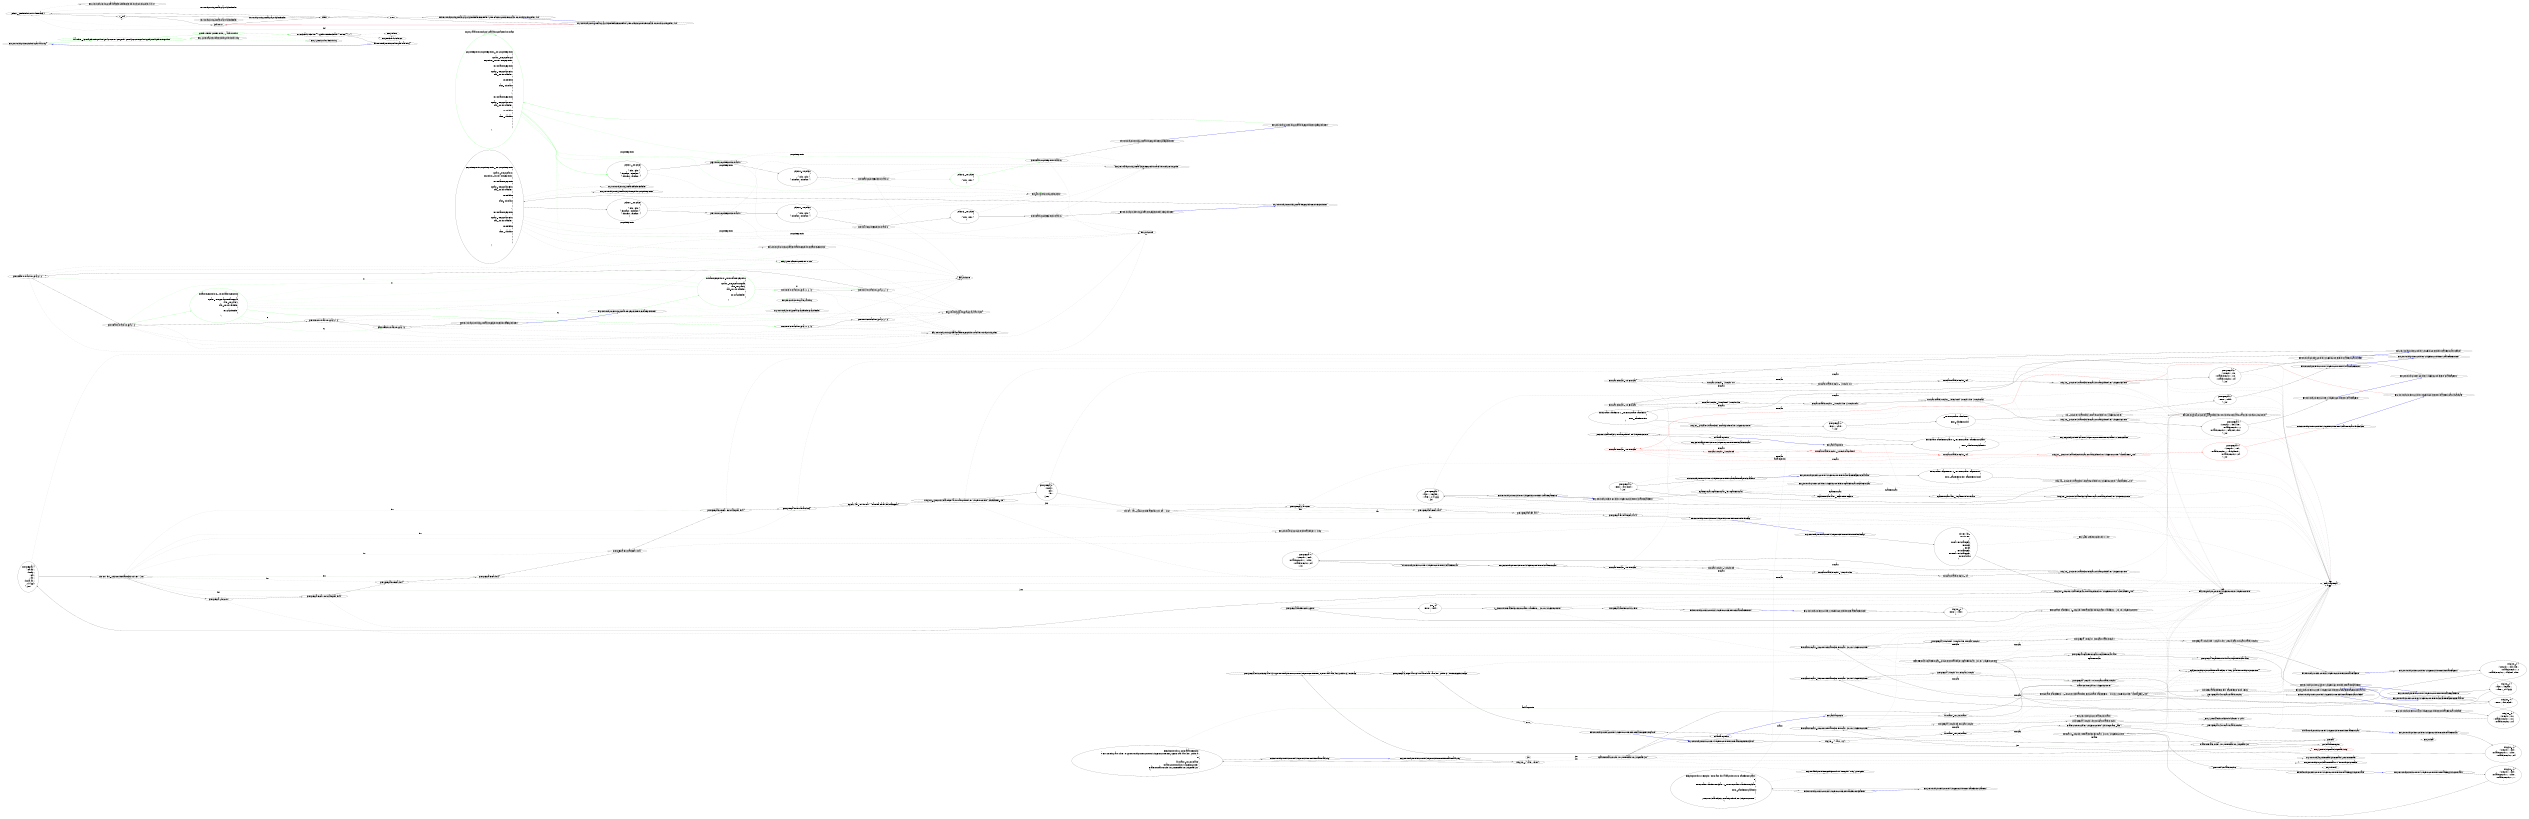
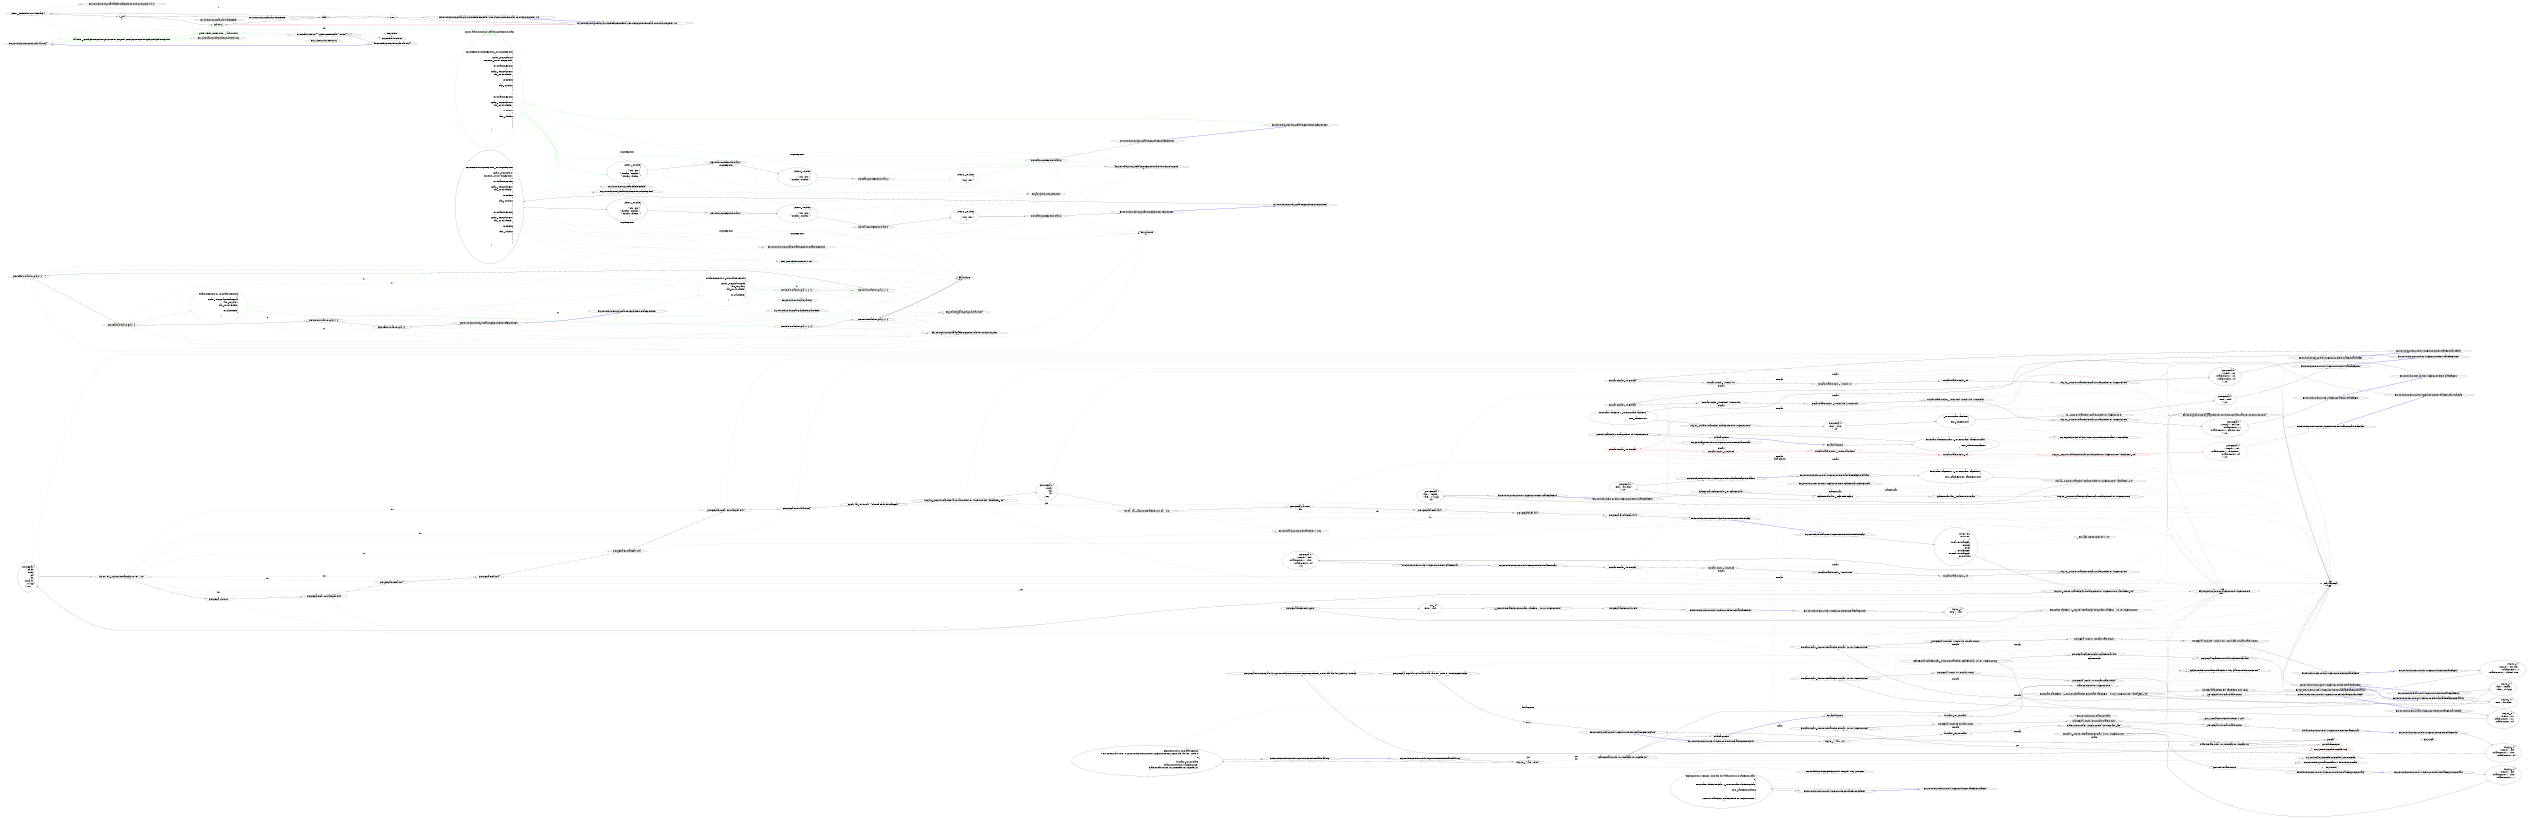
(219, 8) -> (219, 8)
(920, 301) -> (920, 301)
